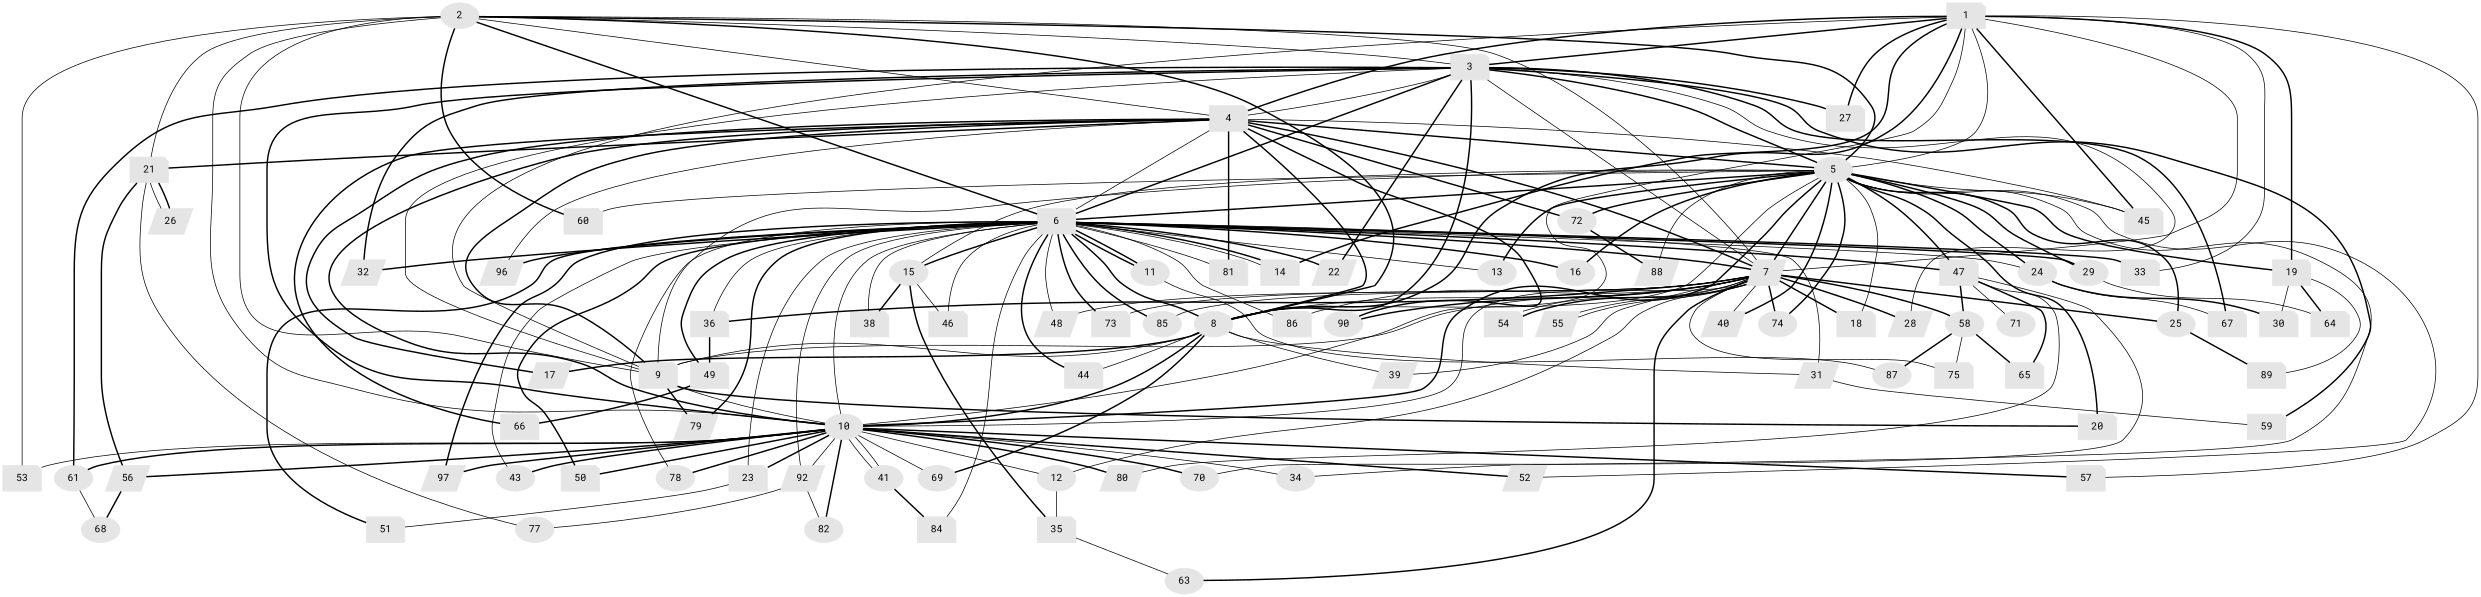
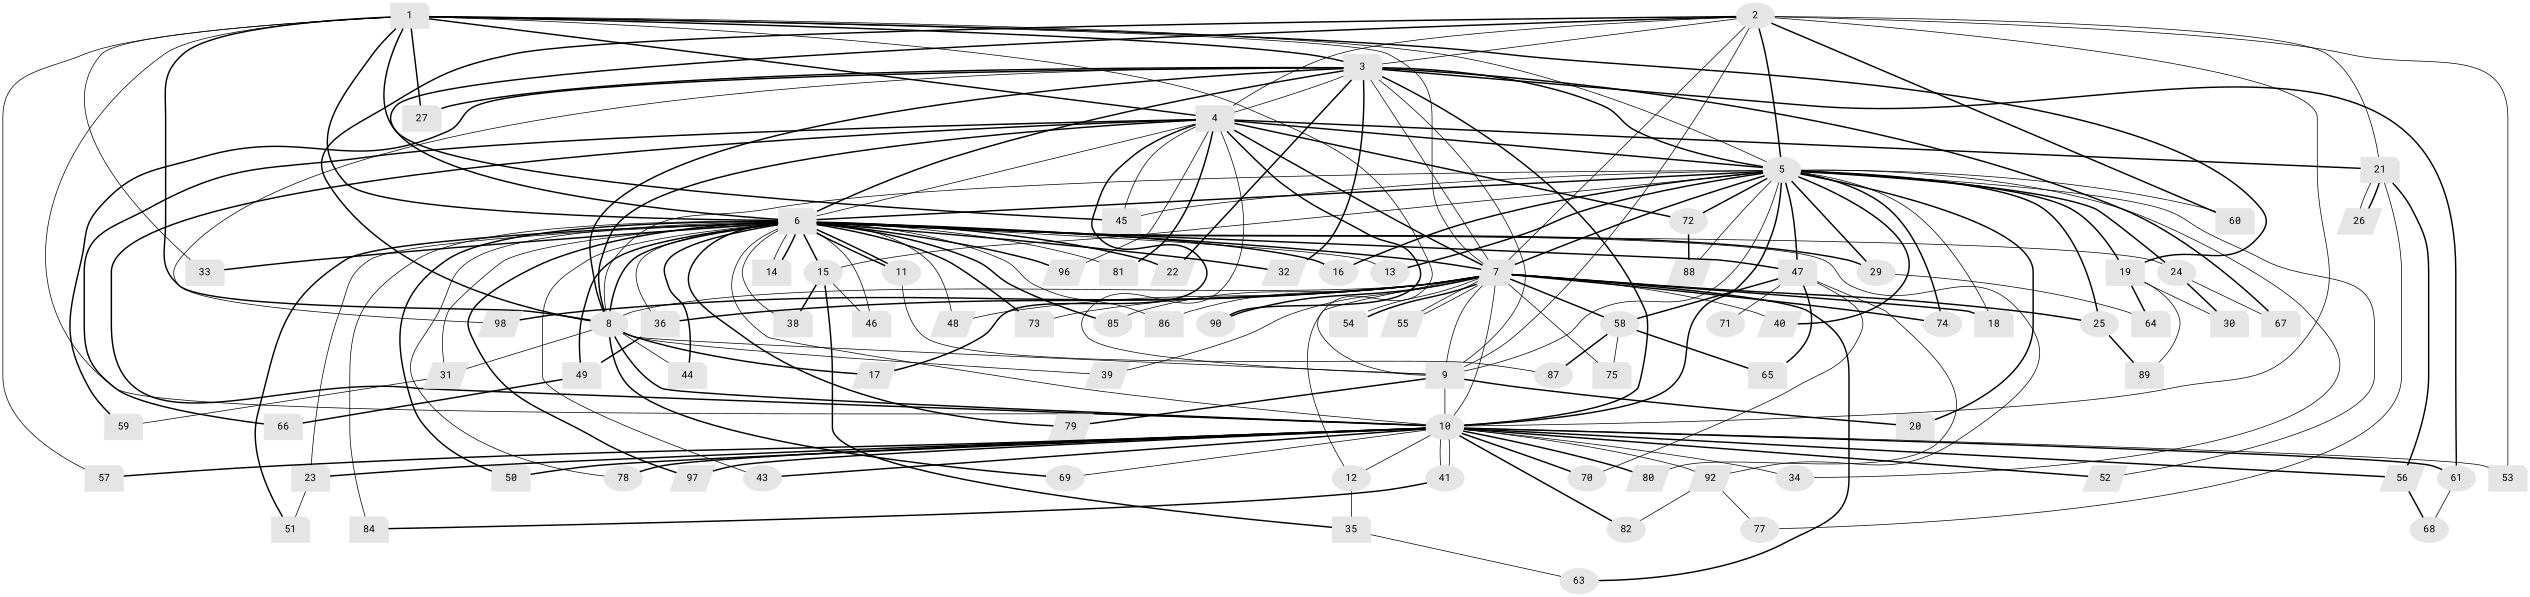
(685, 148) -> (1089, 338)
(1579, 180) -> (470, 208)
(1910, 324) -> (500, 324)
